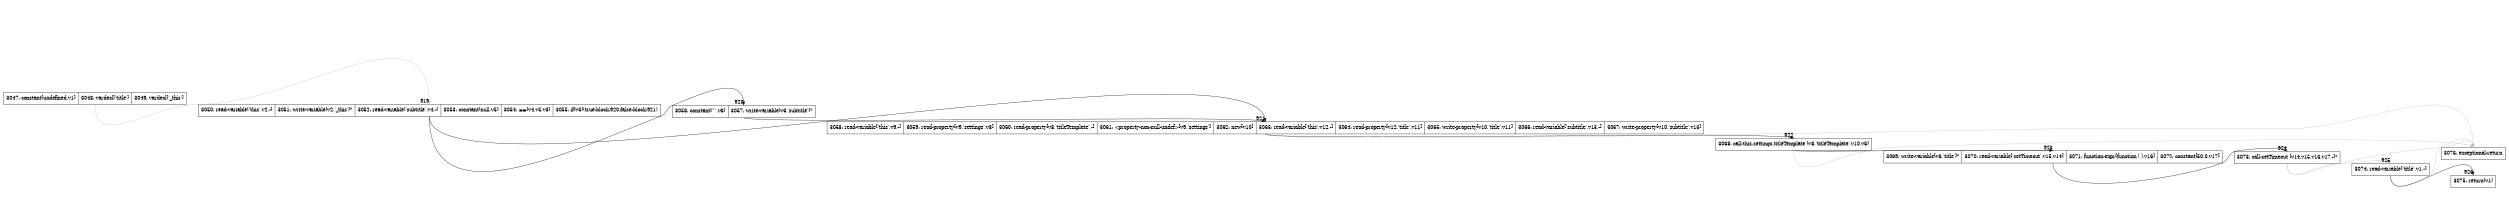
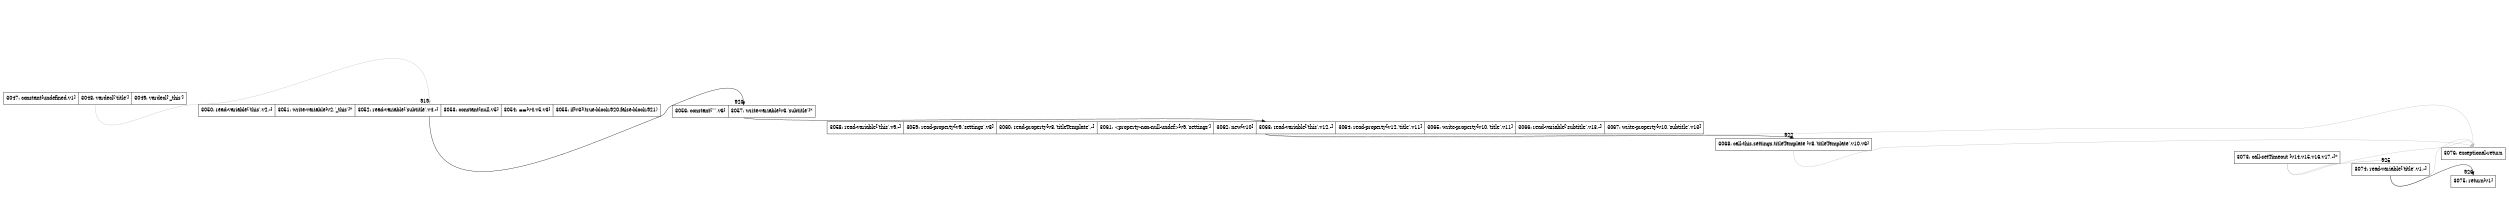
(867, 117) -> none
(2053, 157) -> none
